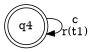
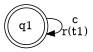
(26, 26) -> (26, 26)
